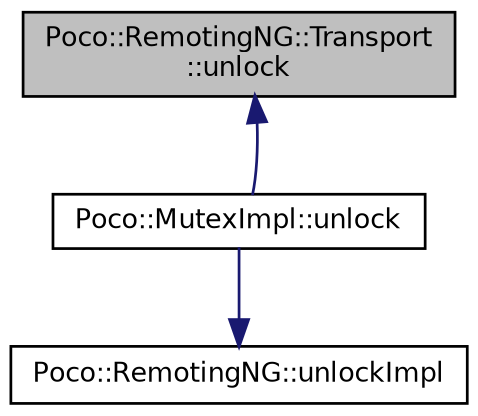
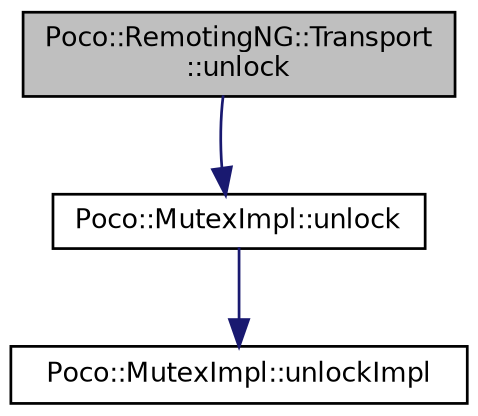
(257, 159) -> (221, 132)
(239, 375) -> (239, 375)
